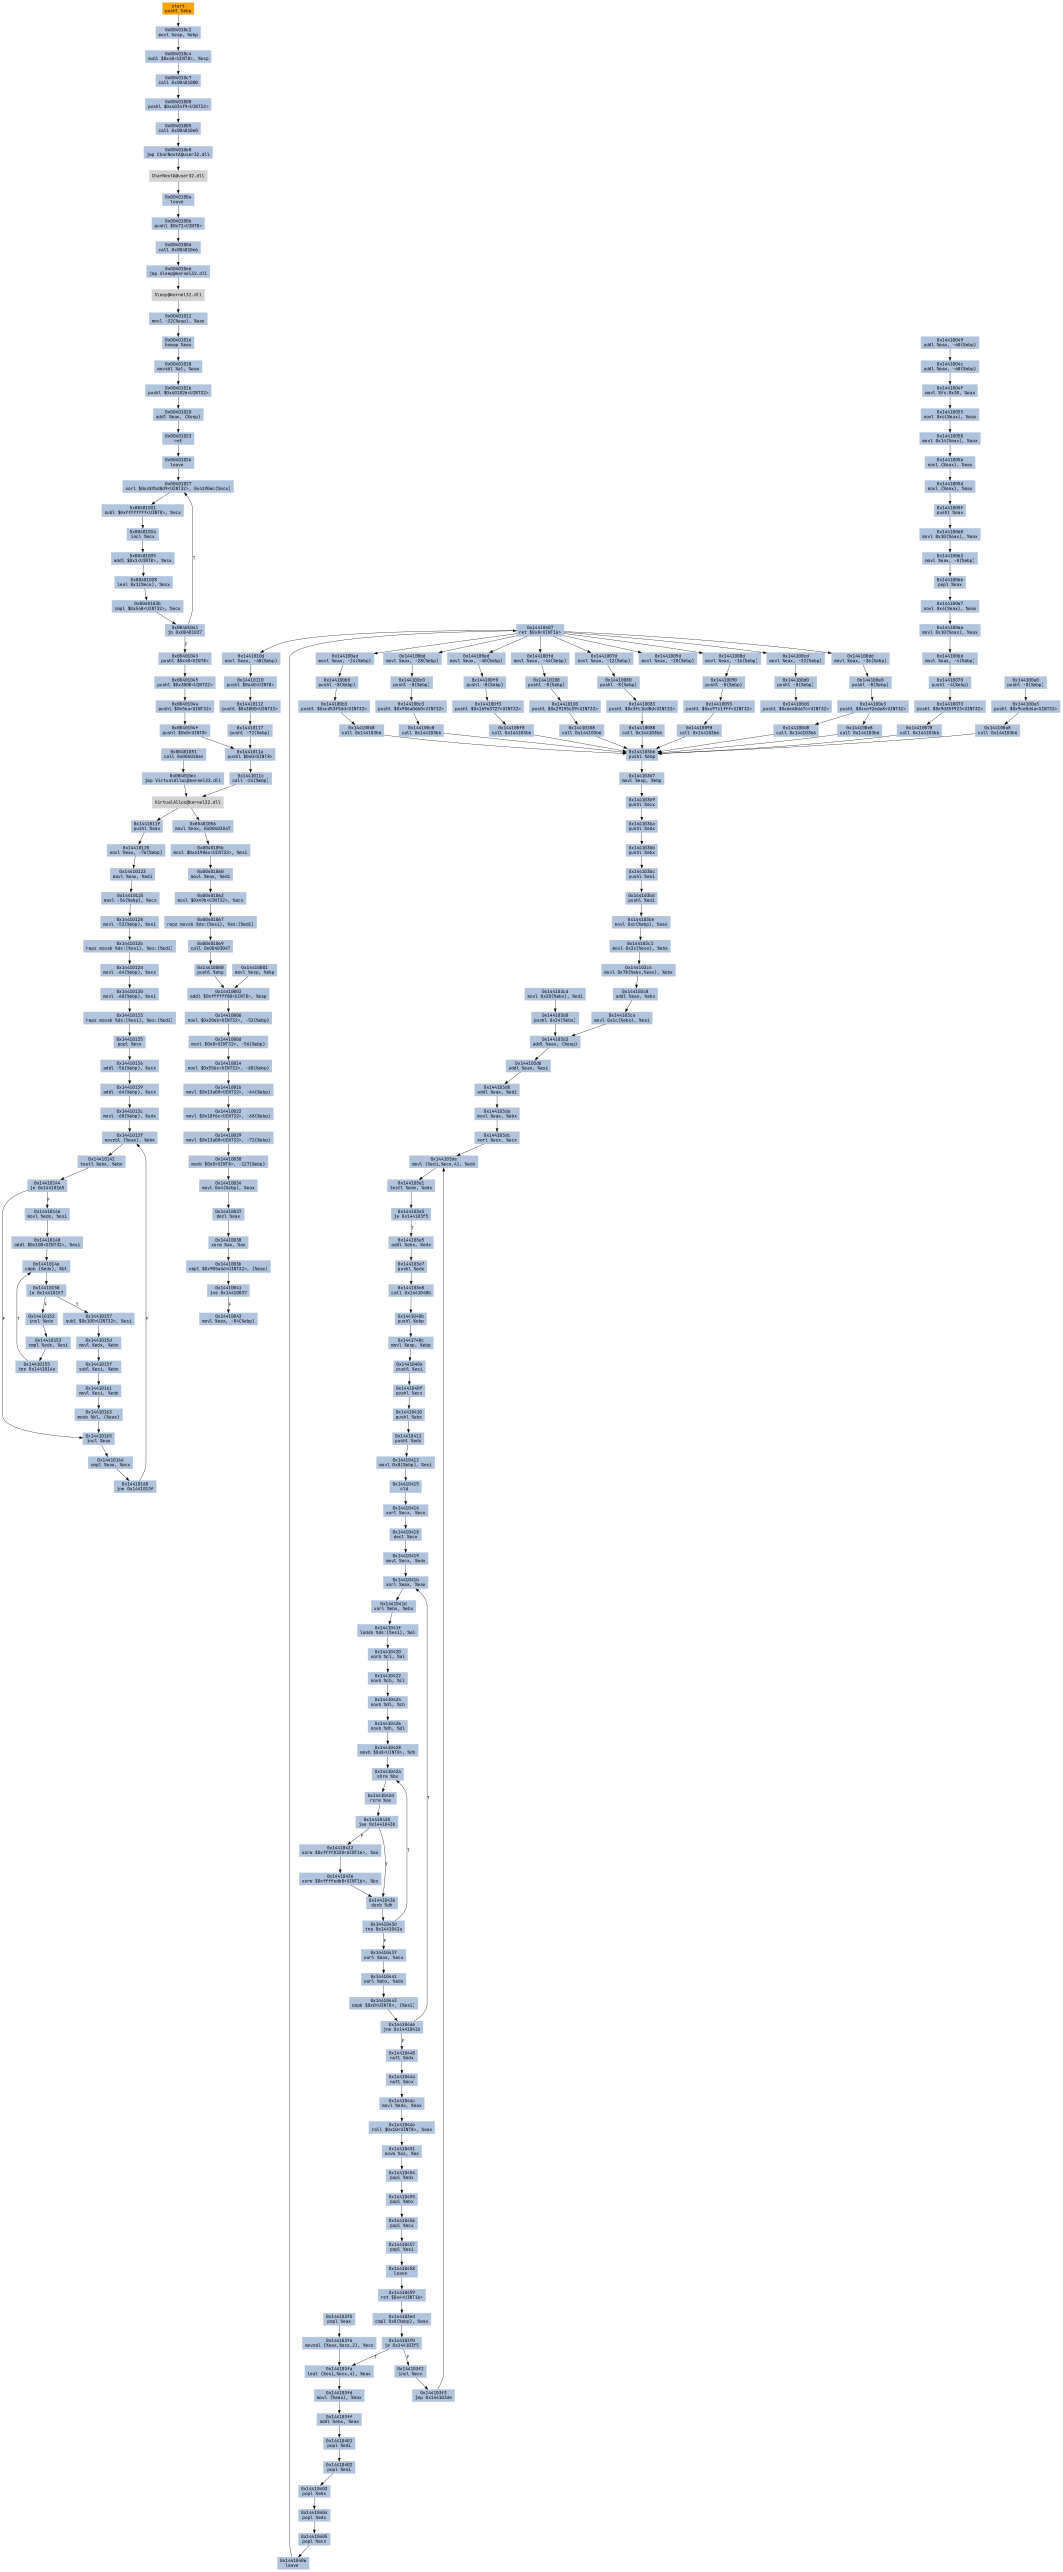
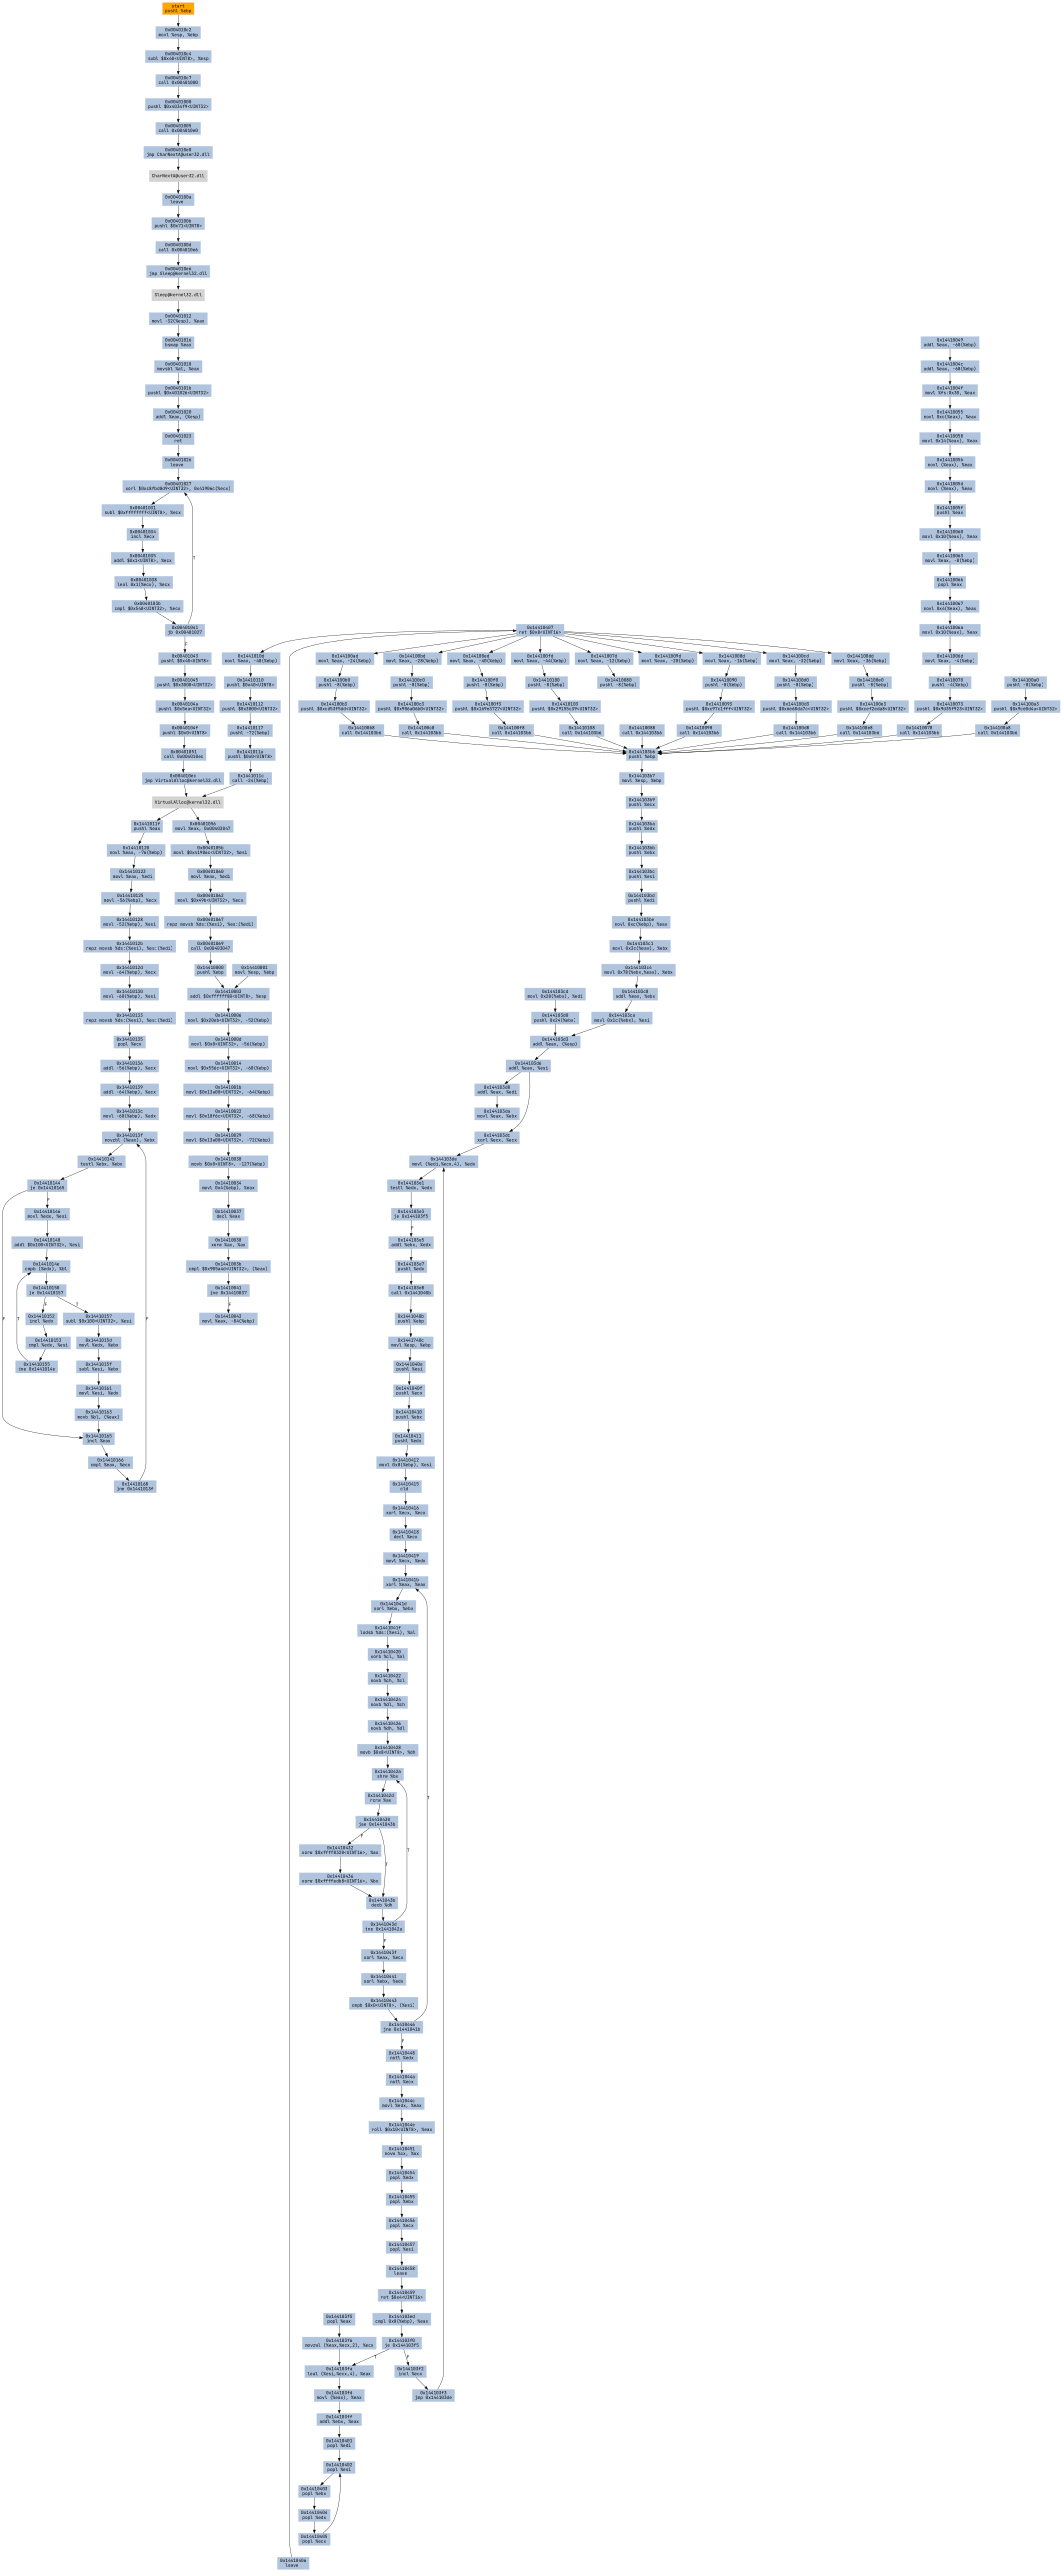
(642, 707) -> none
(836, 718) -> (796, 717)
(216, 742) -> (184, 741)
(497, 1124) -> (528, 1104)
(413, 1228) -> (413, 1228)
(305, 2550) -> (338, 2507)
